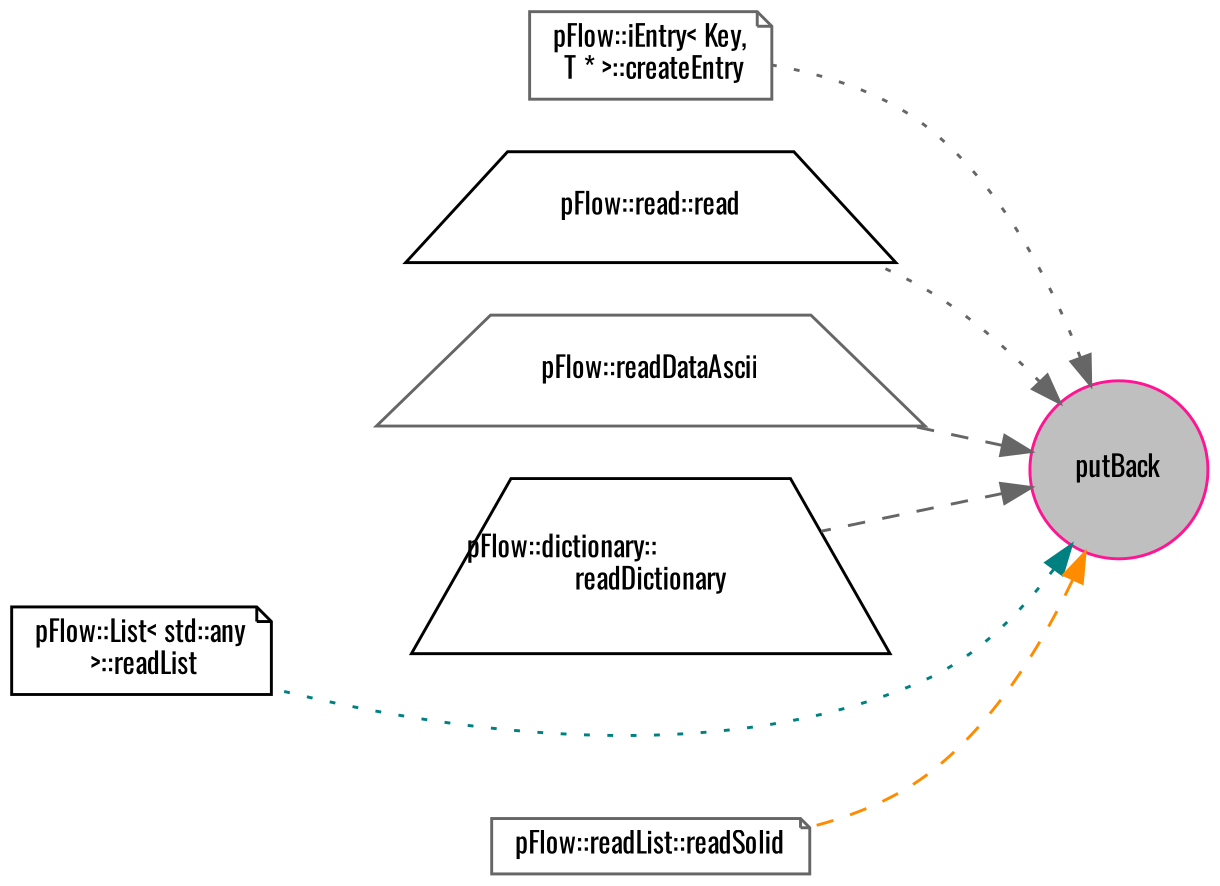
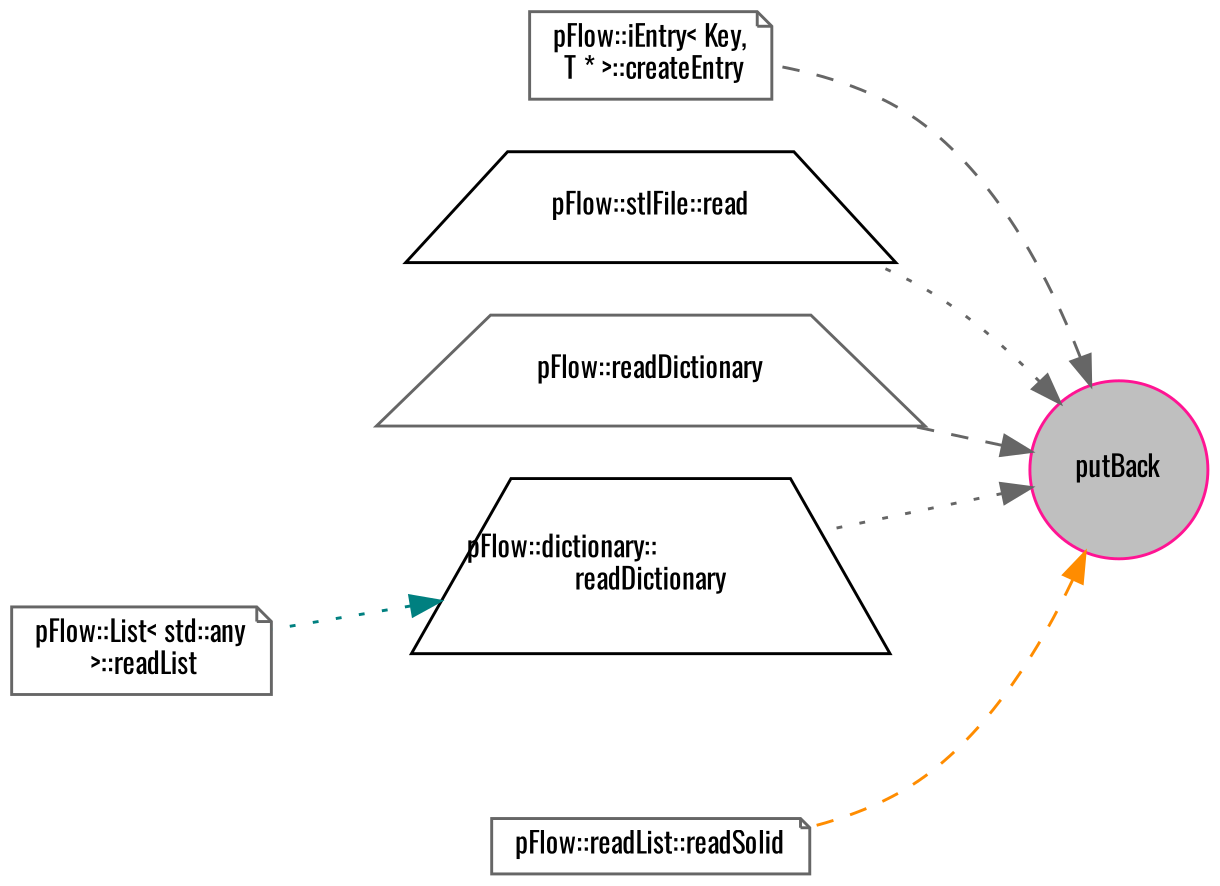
(967, 165) -> (967, 165)
(651, 207) -> (651, 207)
(651, 371) -> (651, 371)
(912, 512) -> (912, 512)
(142, 651) -> (142, 651)
(686, 733) -> (341, 618)
